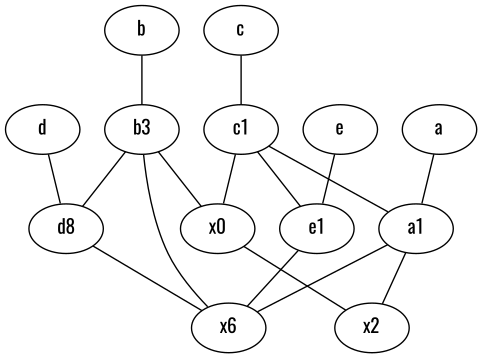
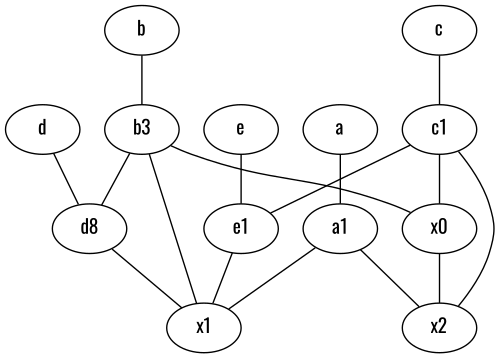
(319, 174) -> (494, 229)
(229, 328) -> (204, 328)
